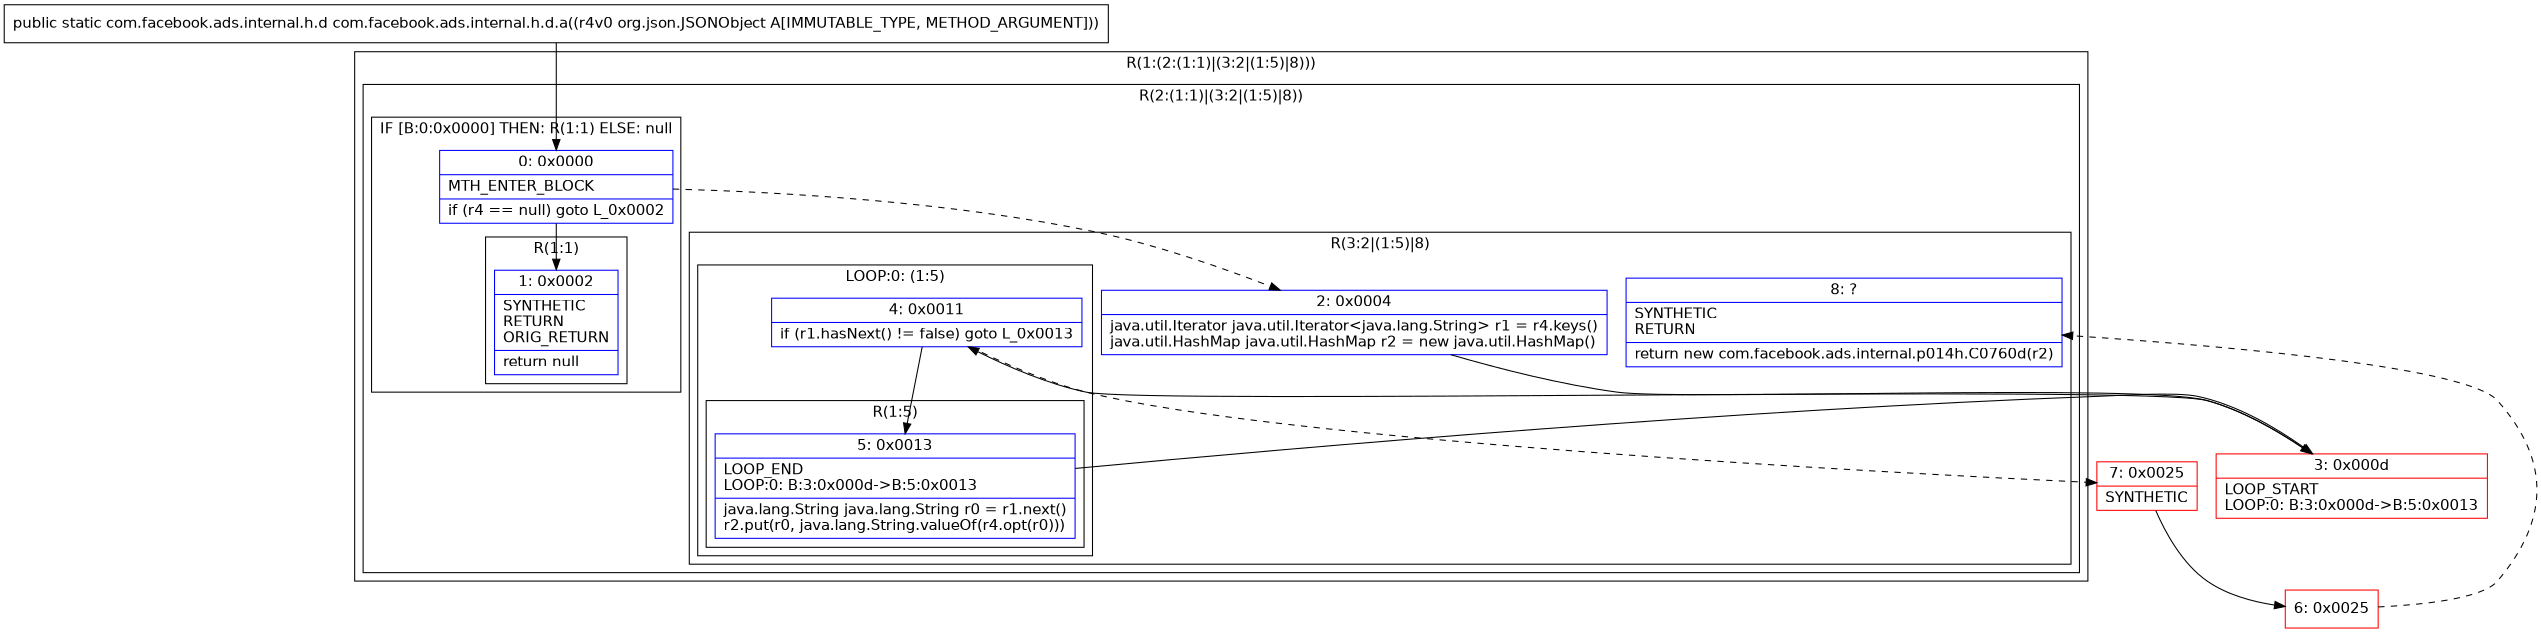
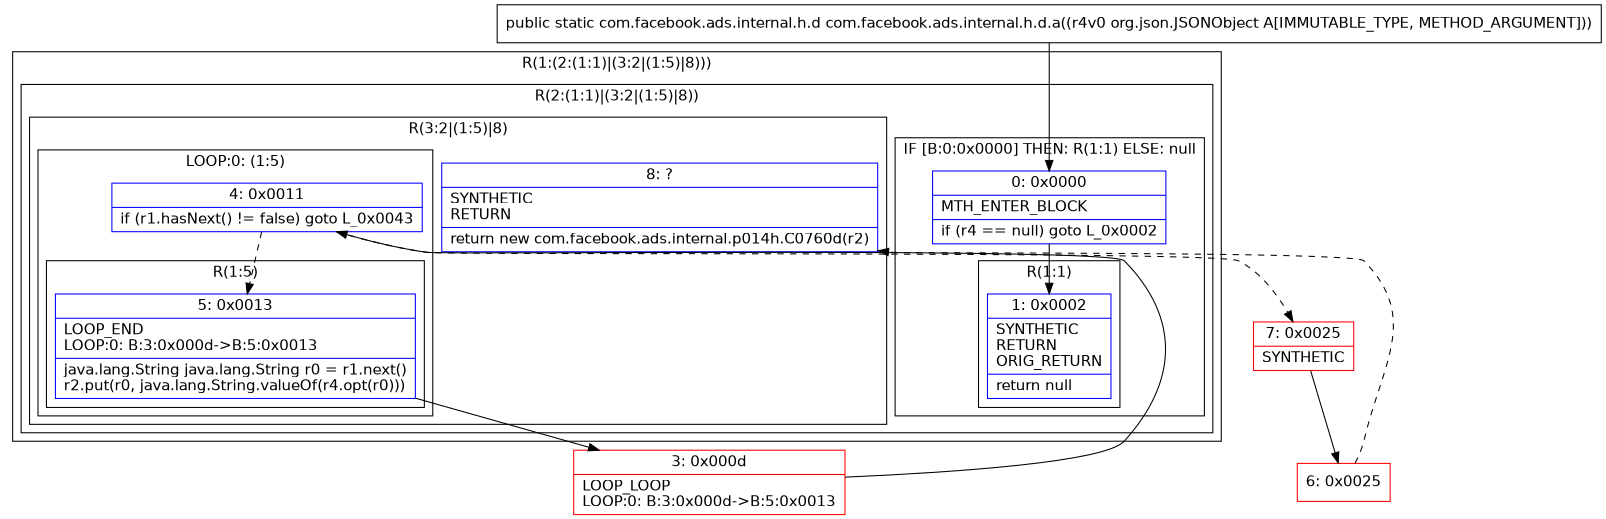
(1354, 322) -> none
(927, 334) -> (267, 219)
(915, 385) -> (257, 254)
(2272, 490) -> (626, 486)
